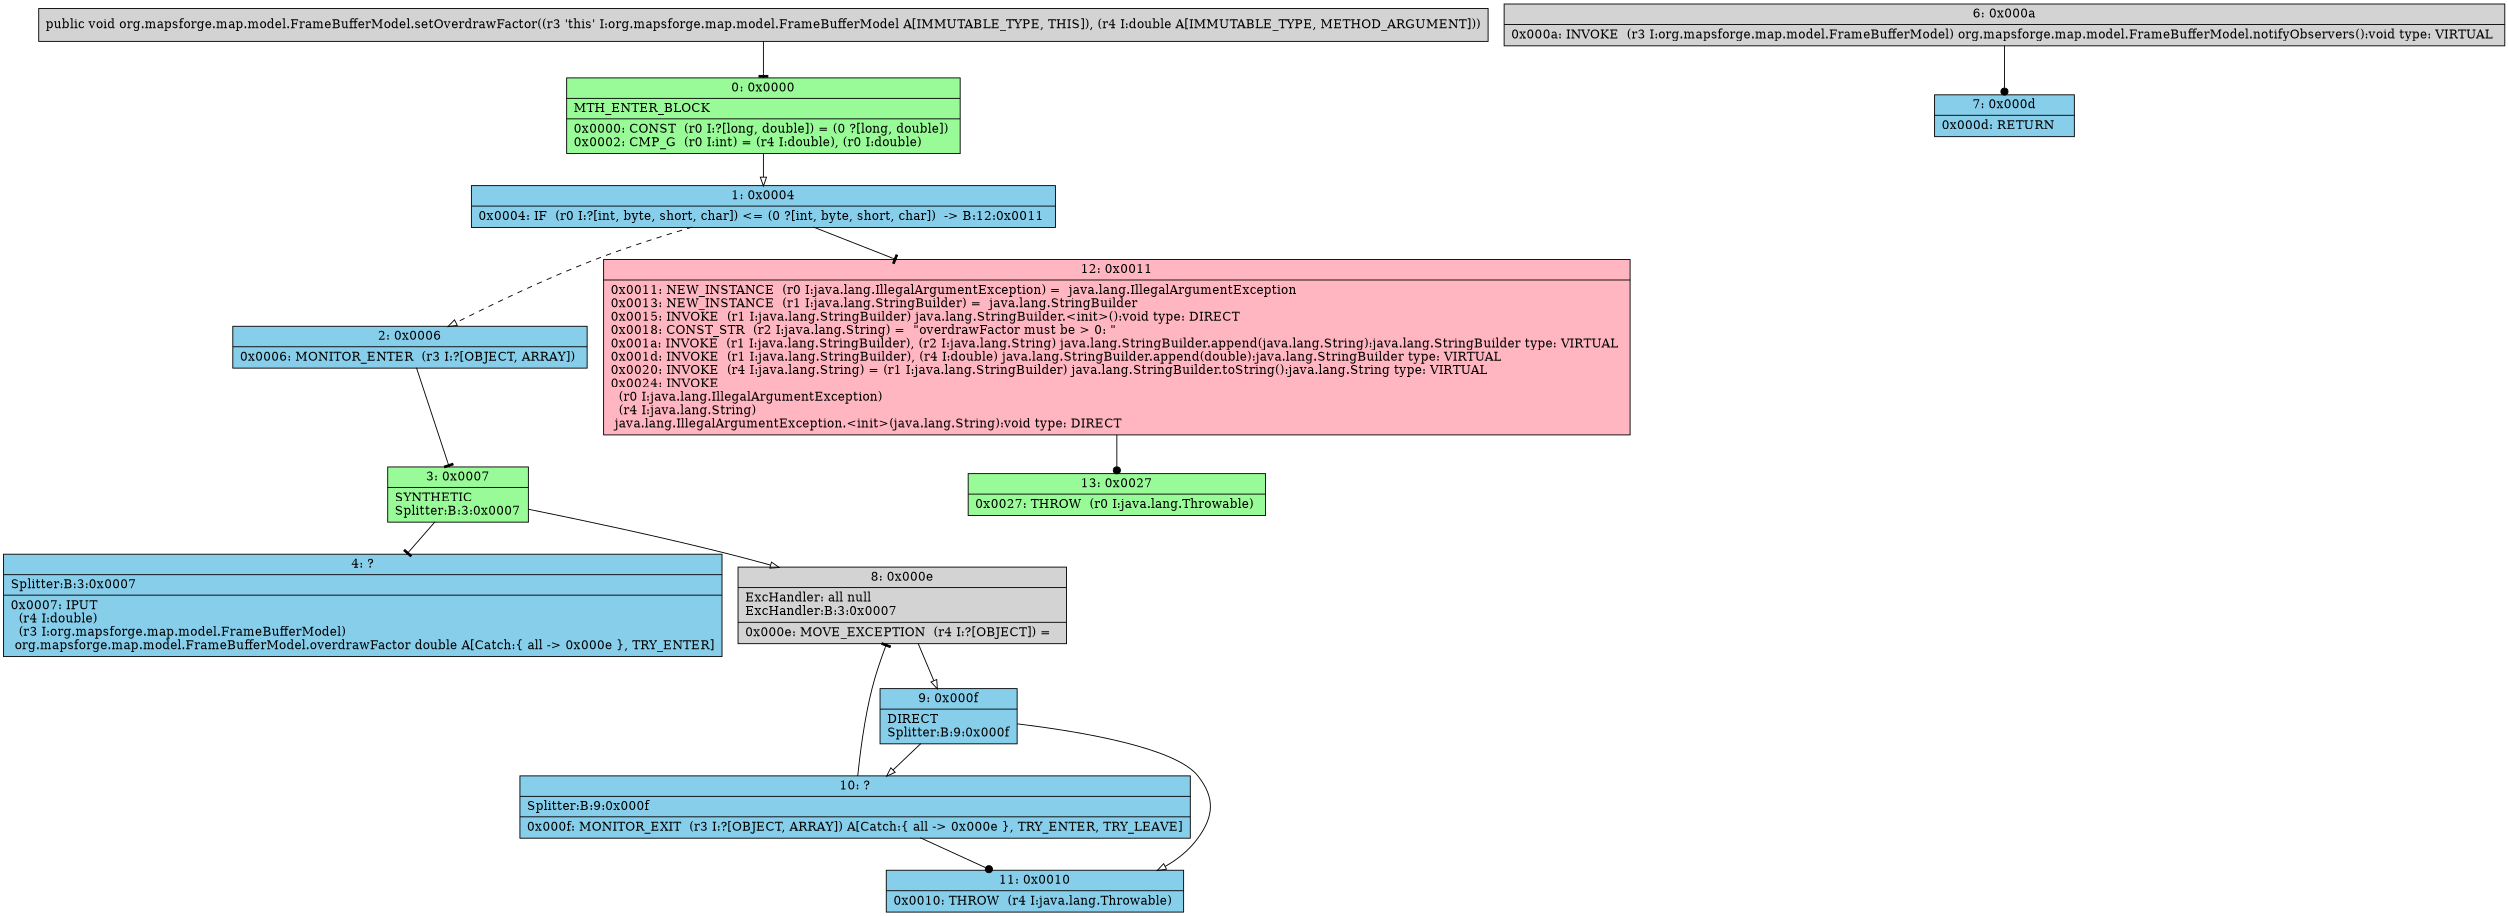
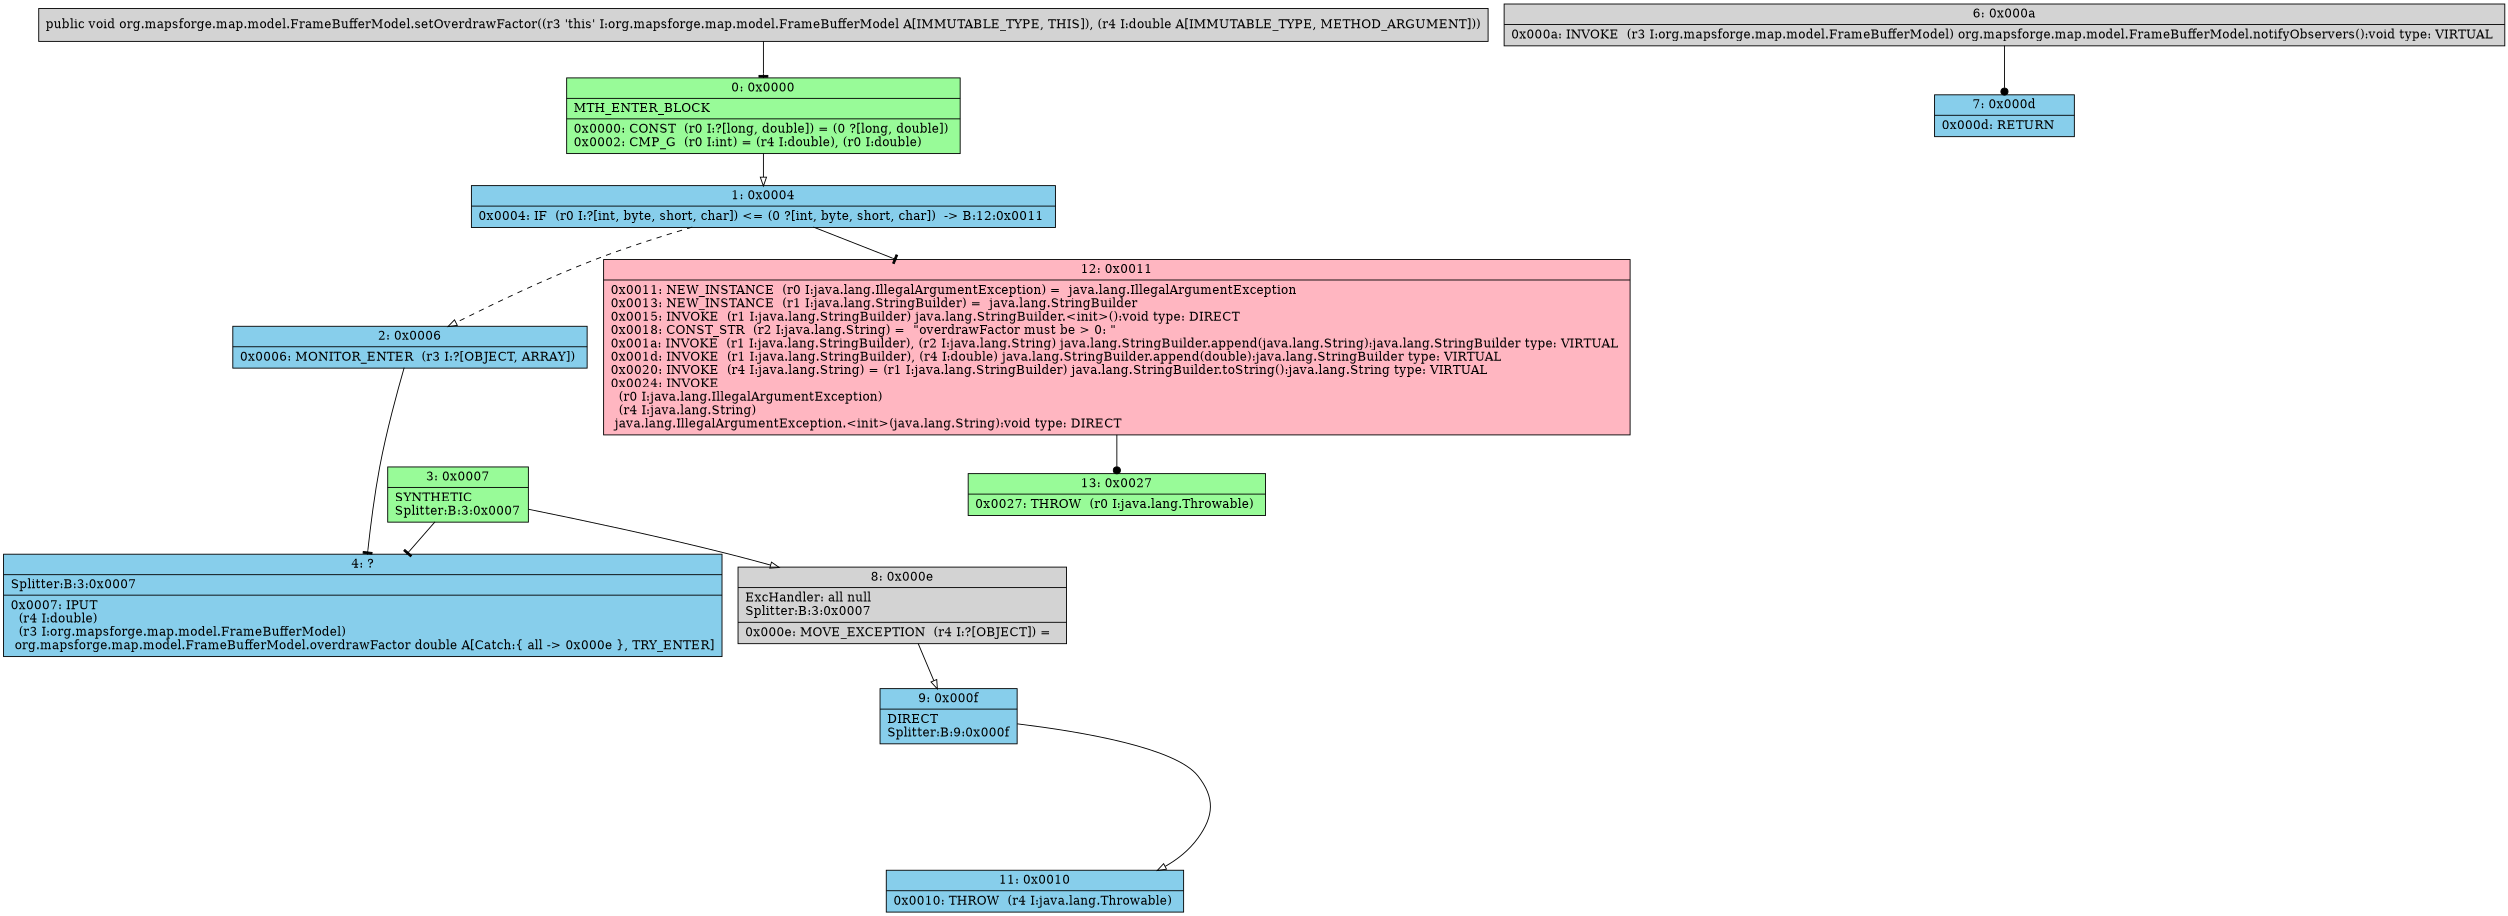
(432, 415) -> (382, 458)
(821, 611) -> (808, 611)
(855, 807) -> none
